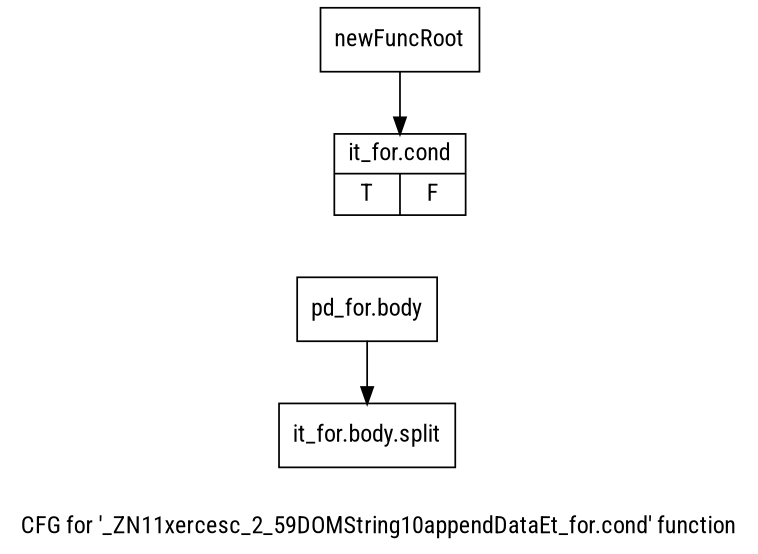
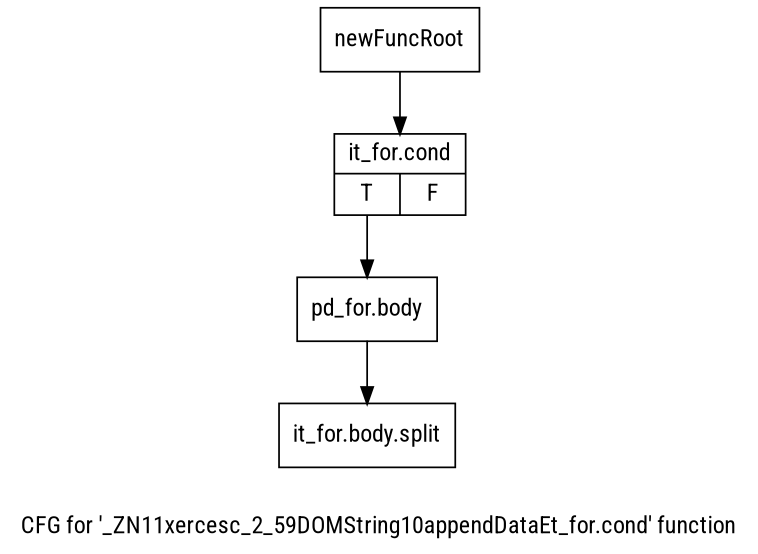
none -> (367, 238)
